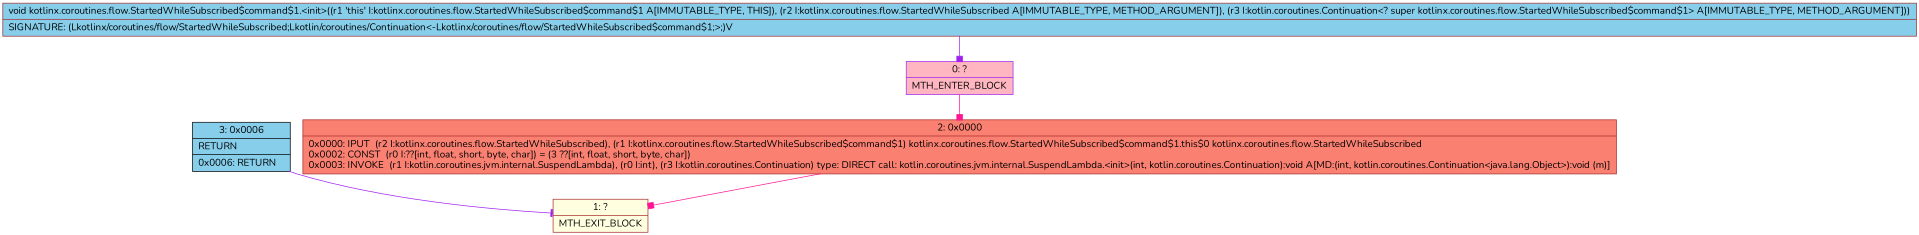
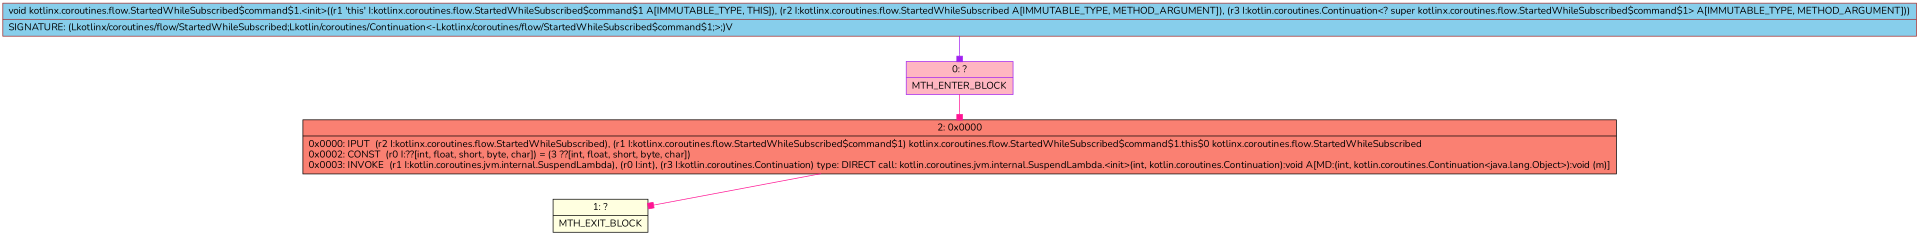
(241, 147) -> none
(960, 147) -> (960, 147)
(601, 216) -> (601, 216)
